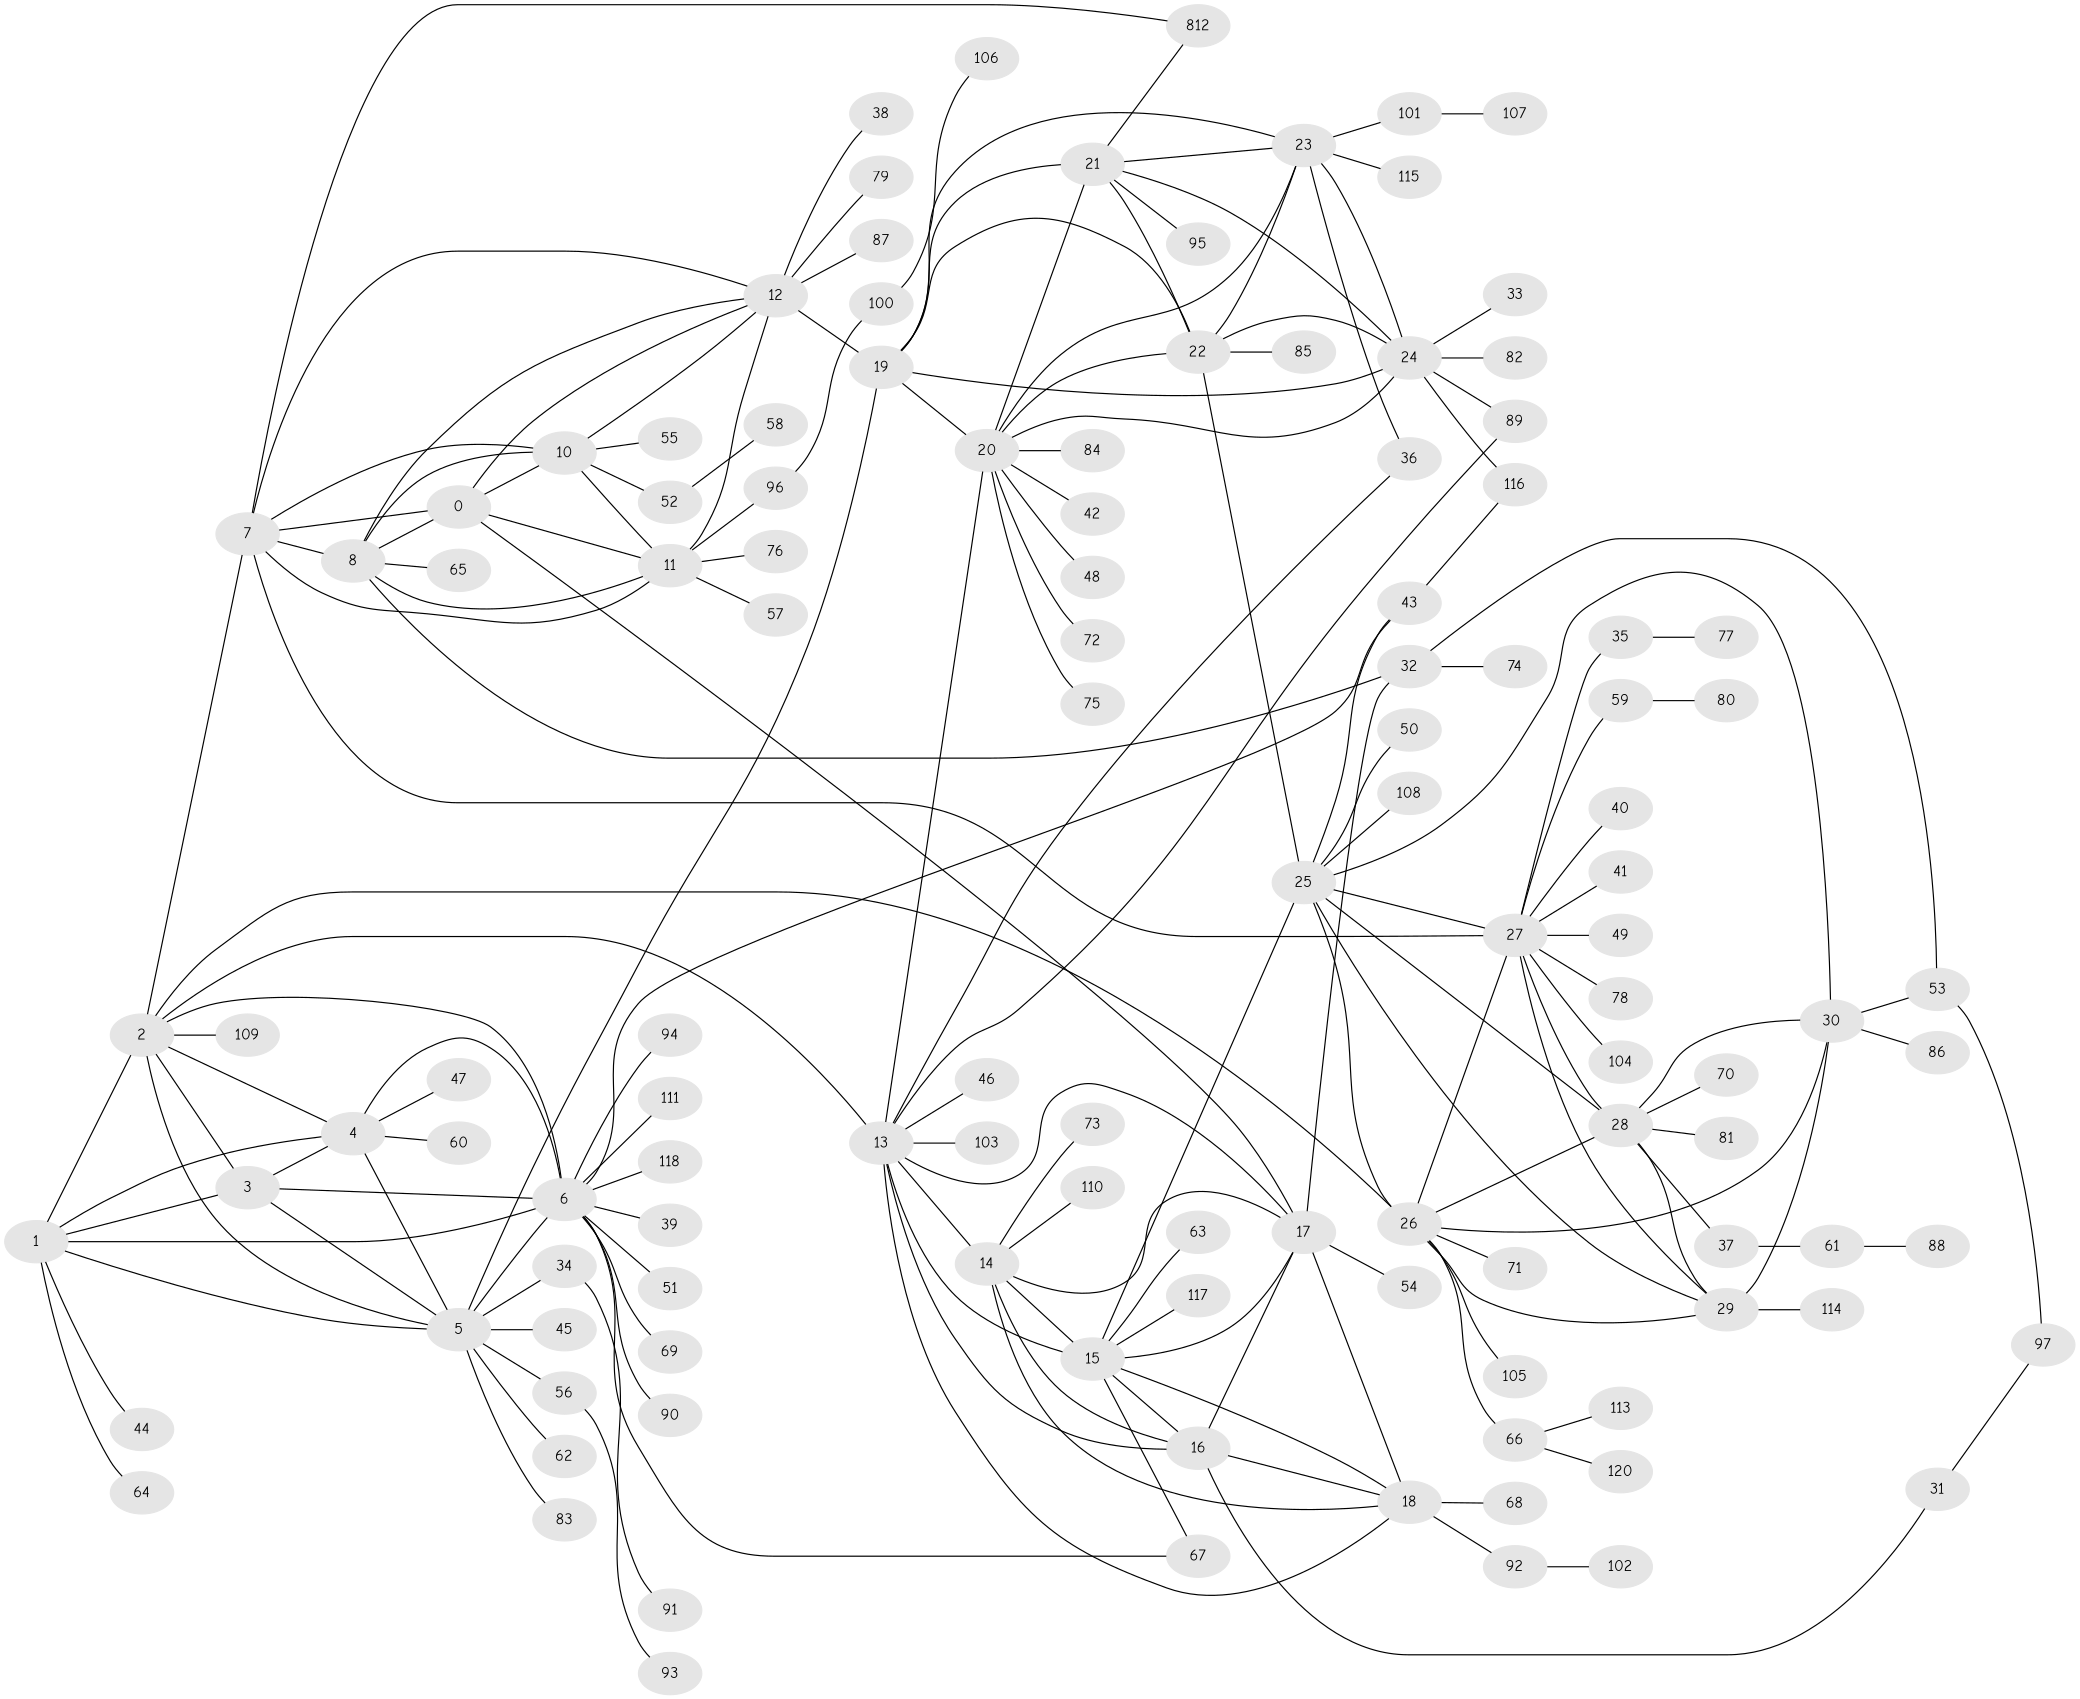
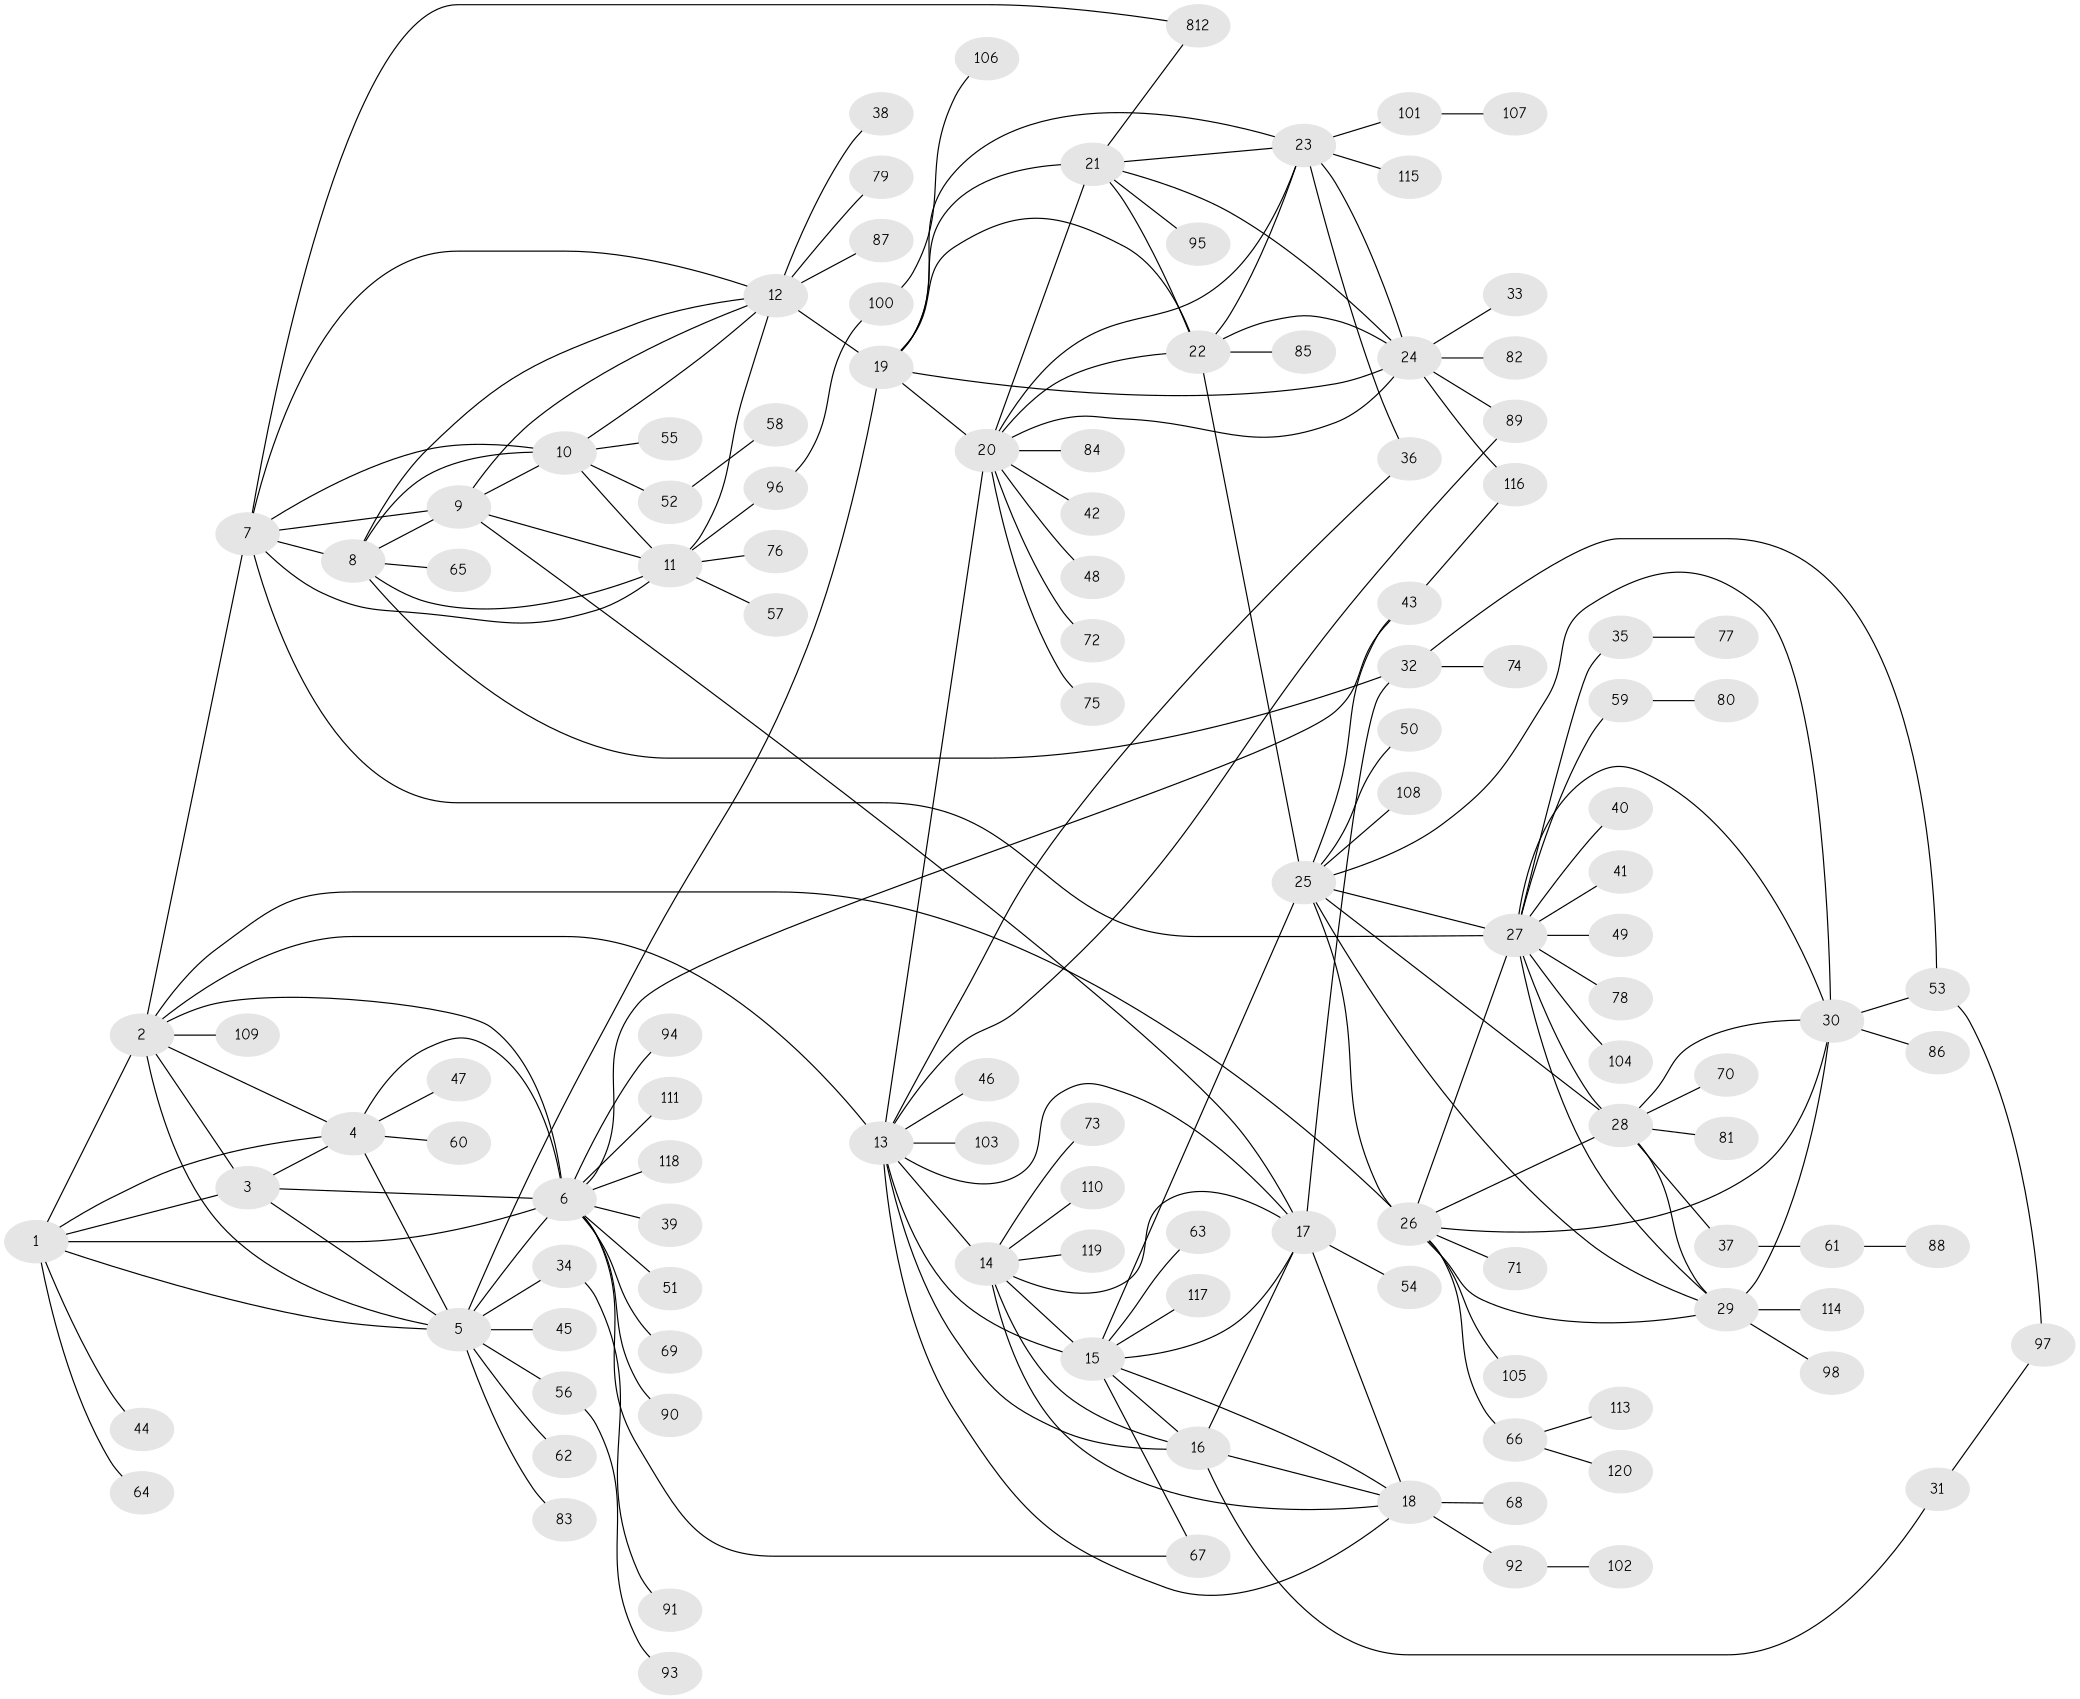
(459, 507) -> (459, 507)
none -> (1678, 793)
none -> (1093, 1251)
none -> (1832, 1373)
